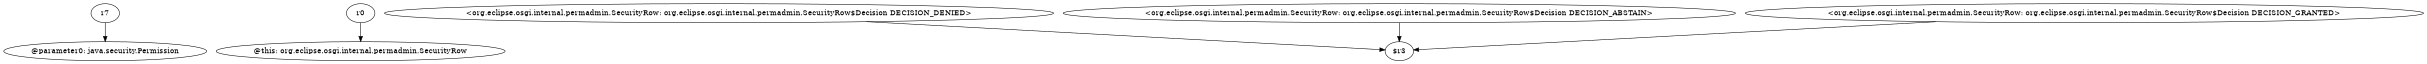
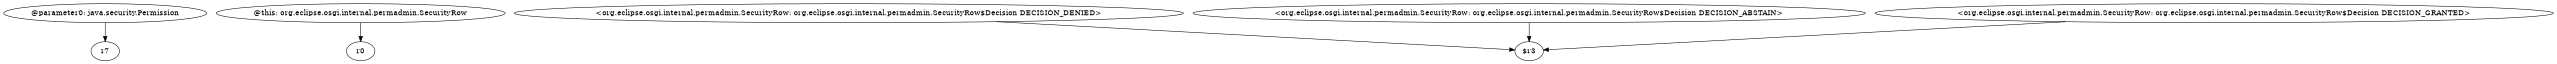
(105, 30) -> (105, 30)
(361, 30) -> (361, 30)
